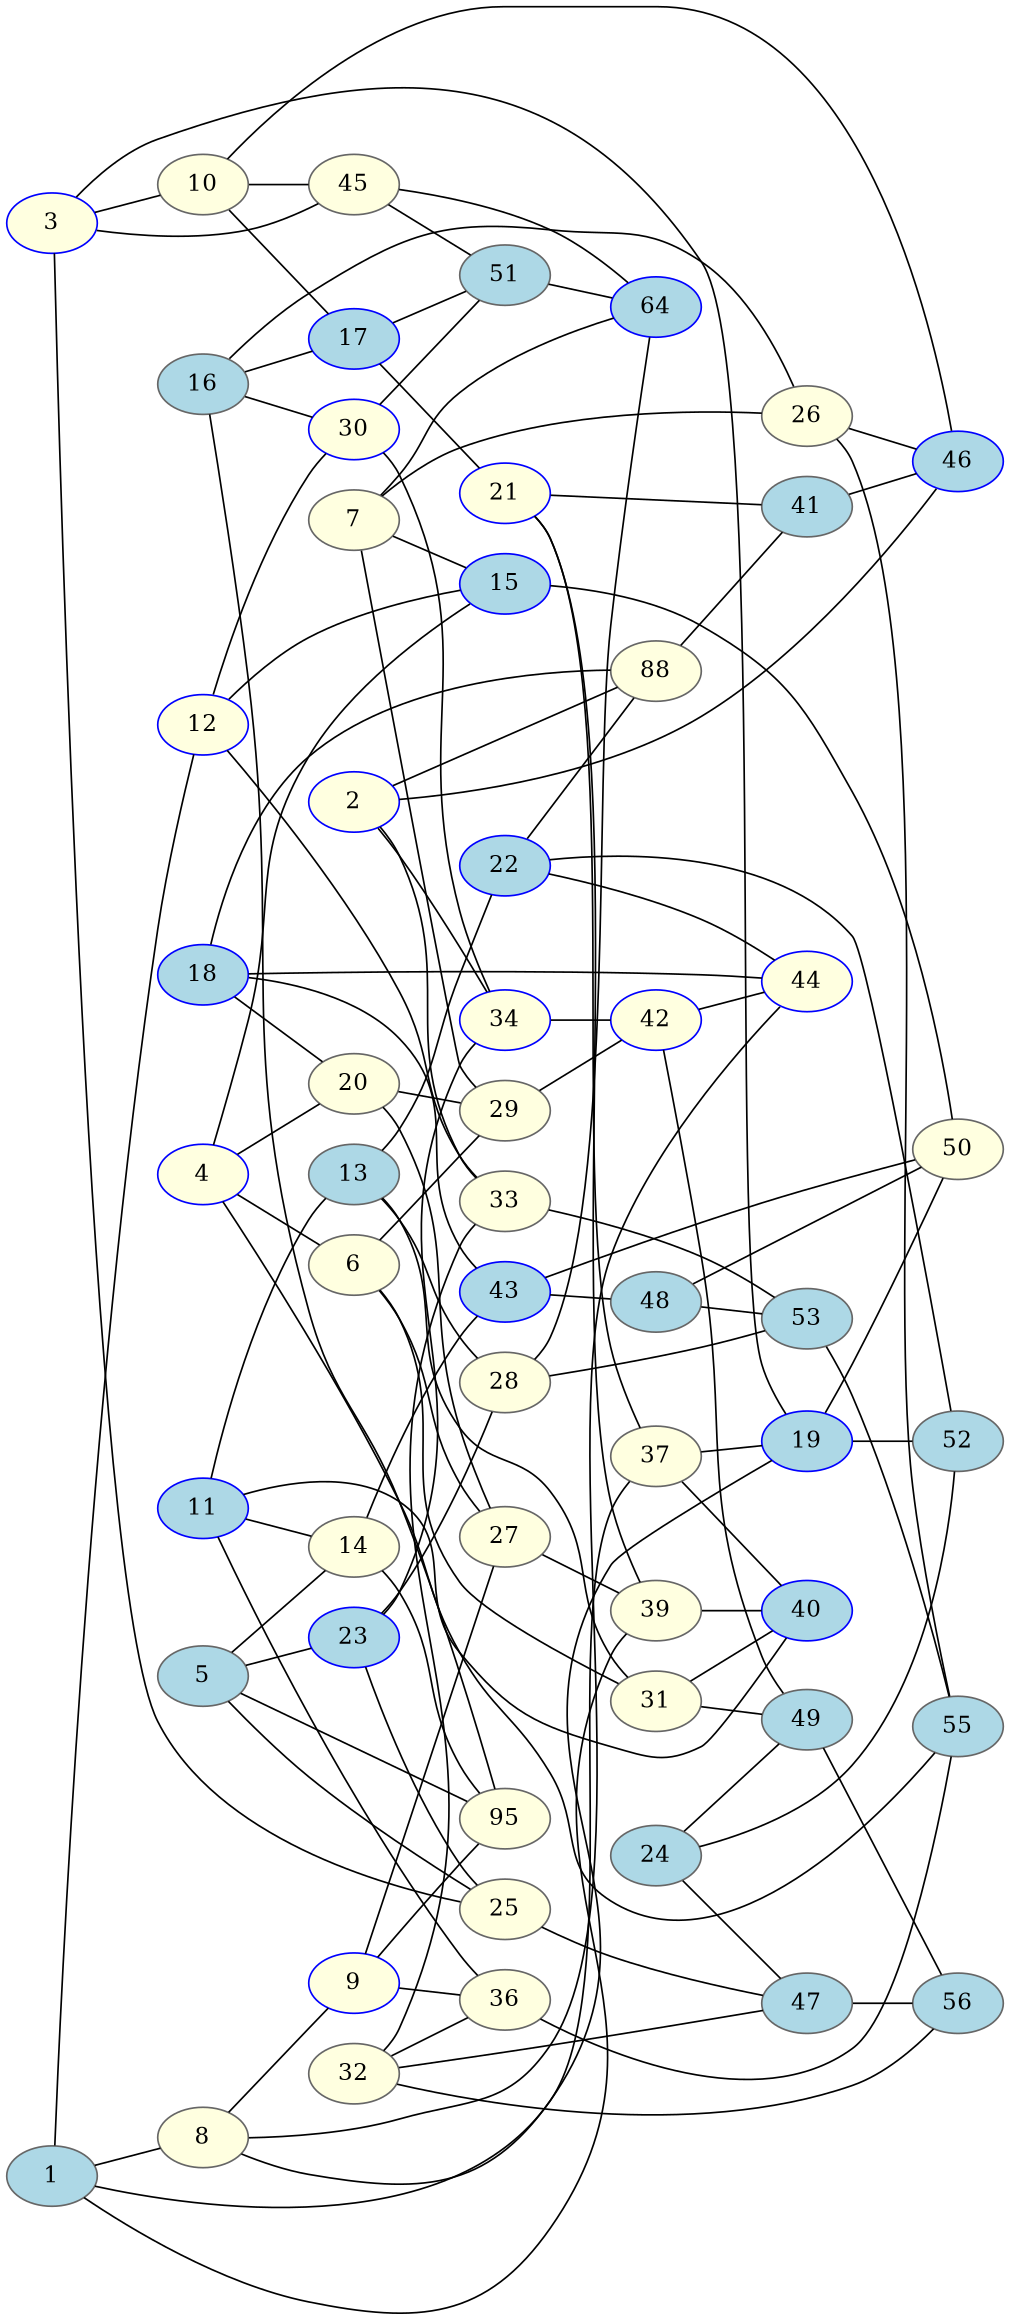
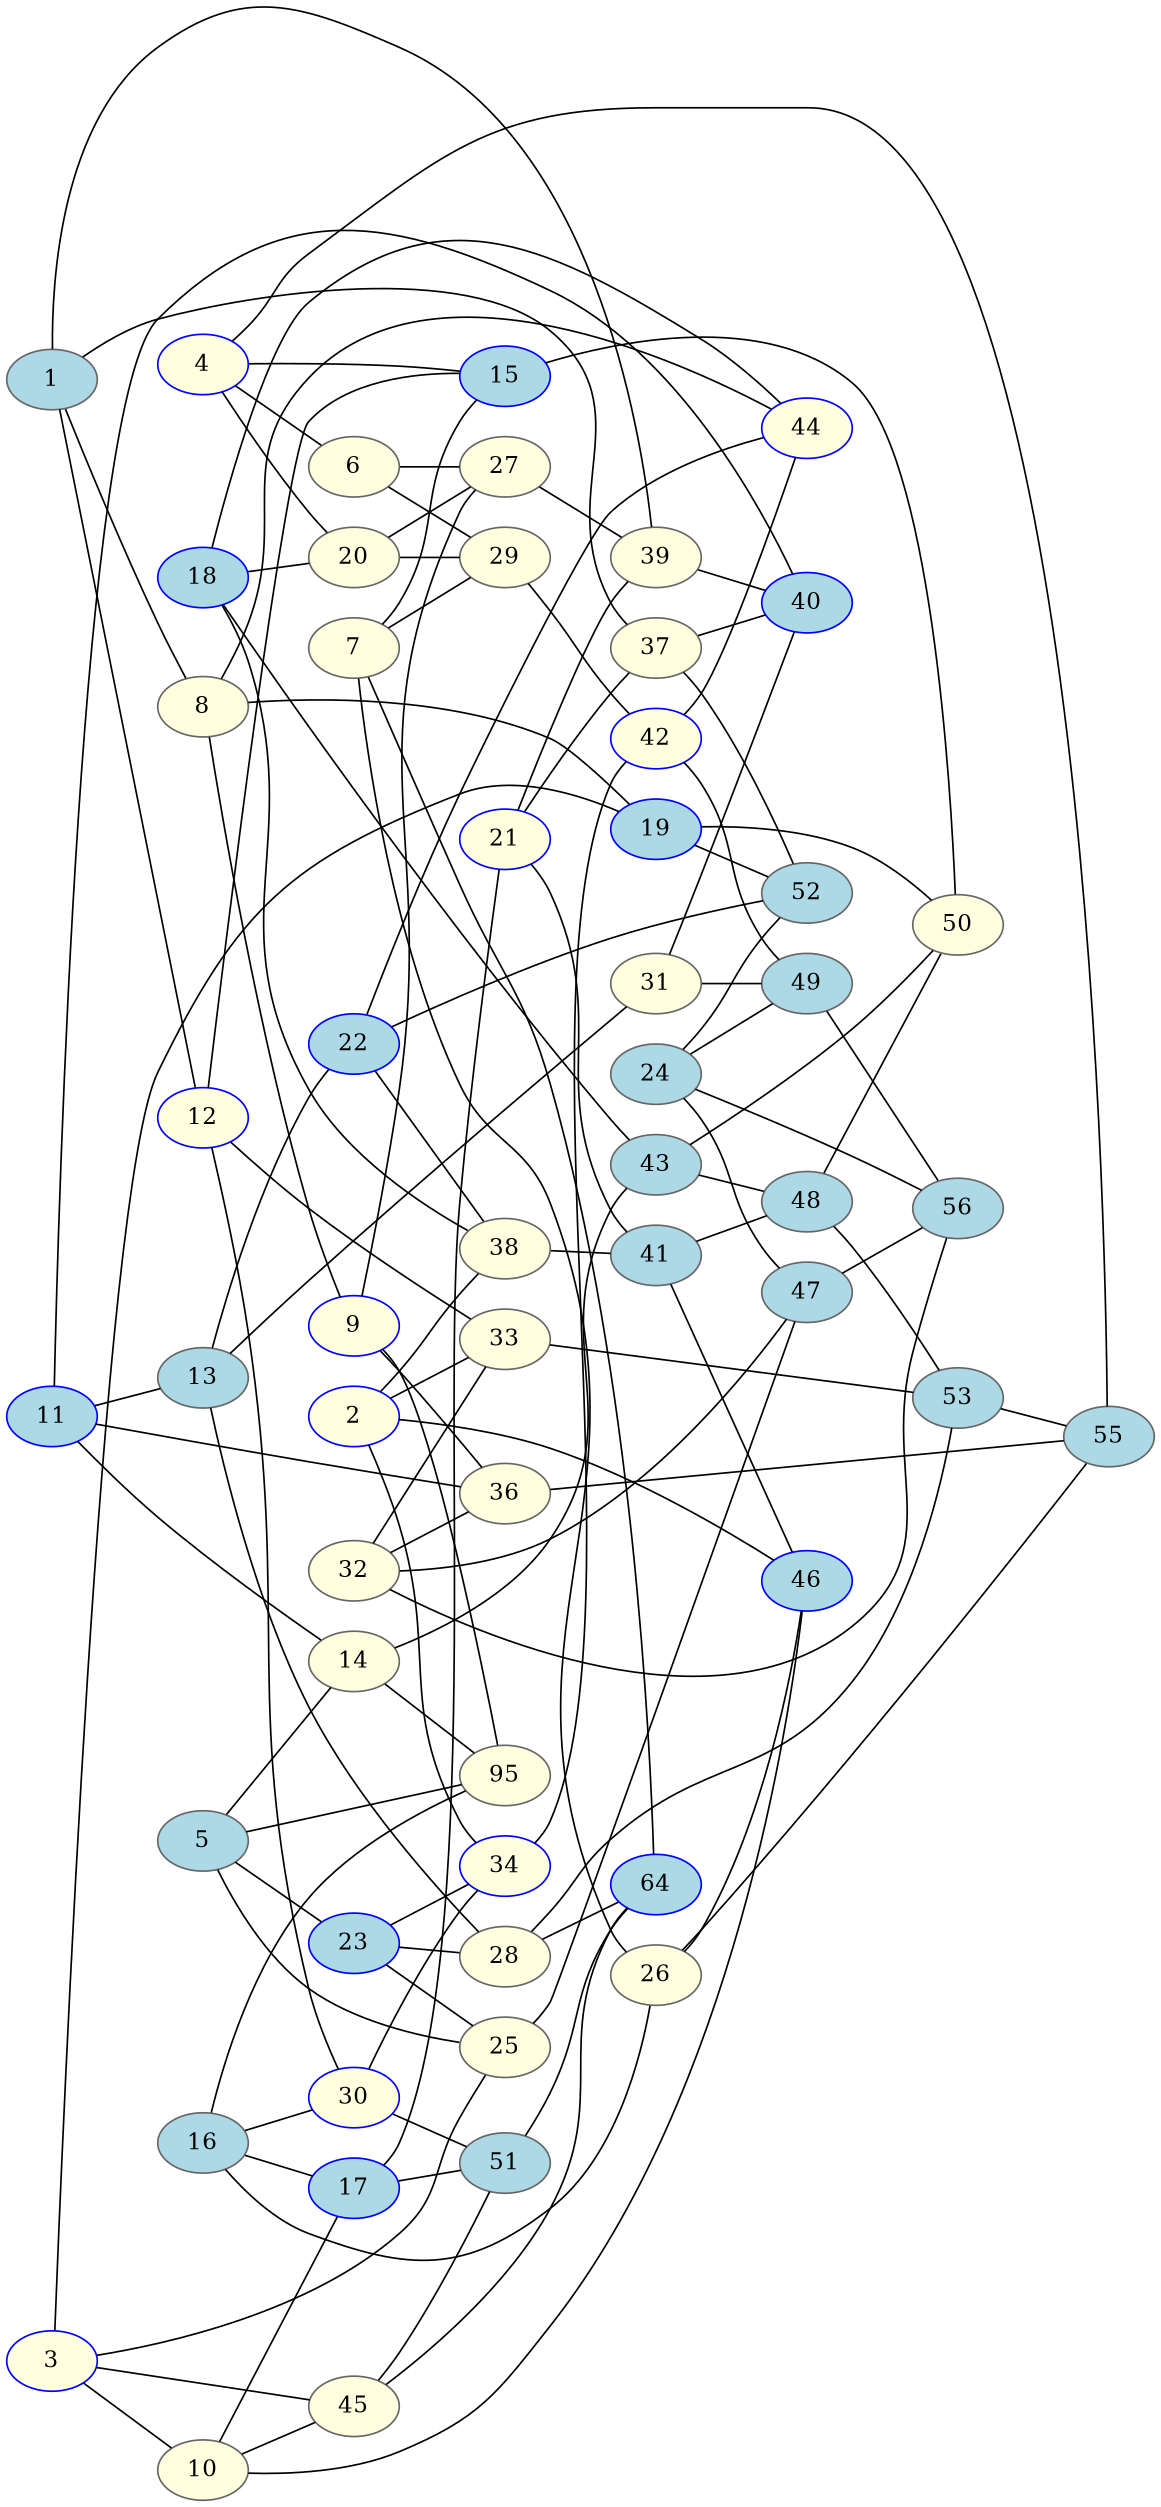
(656, 671) -> (505, 1249)
none -> (810, 1137)
none -> (732, 1228)
(505, 1292) -> (656, 1165)
(732, 1449) -> (737, 750)
(448, 1563) -> none
